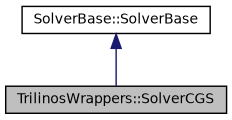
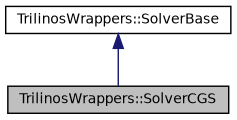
(116, 20) -> (118, 20)
